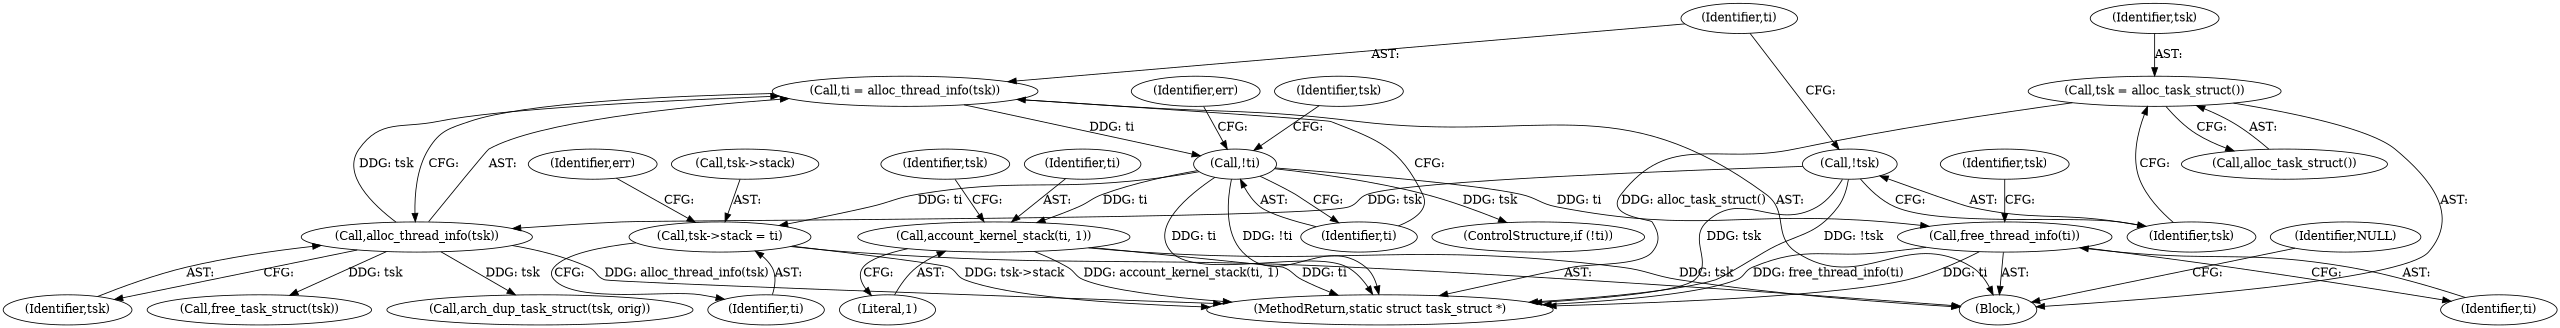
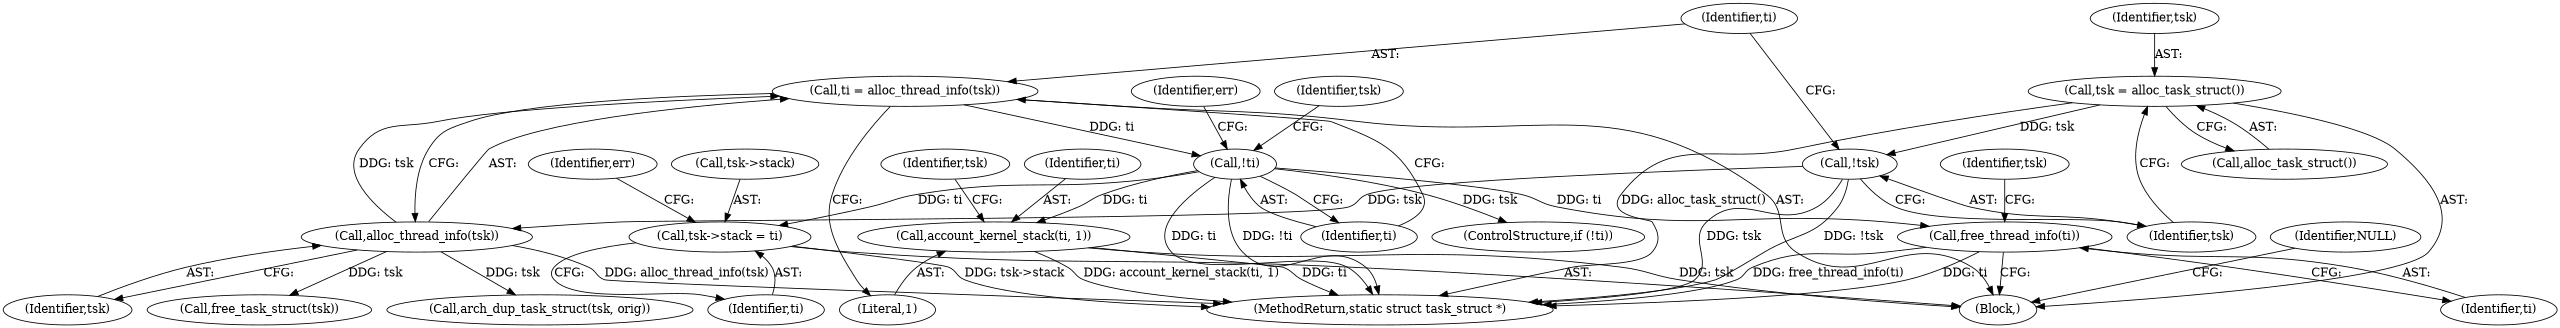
none -> (1997, 129)
(870, 262) -> (832, 194)
(2017, 273) -> (2017, 273)
